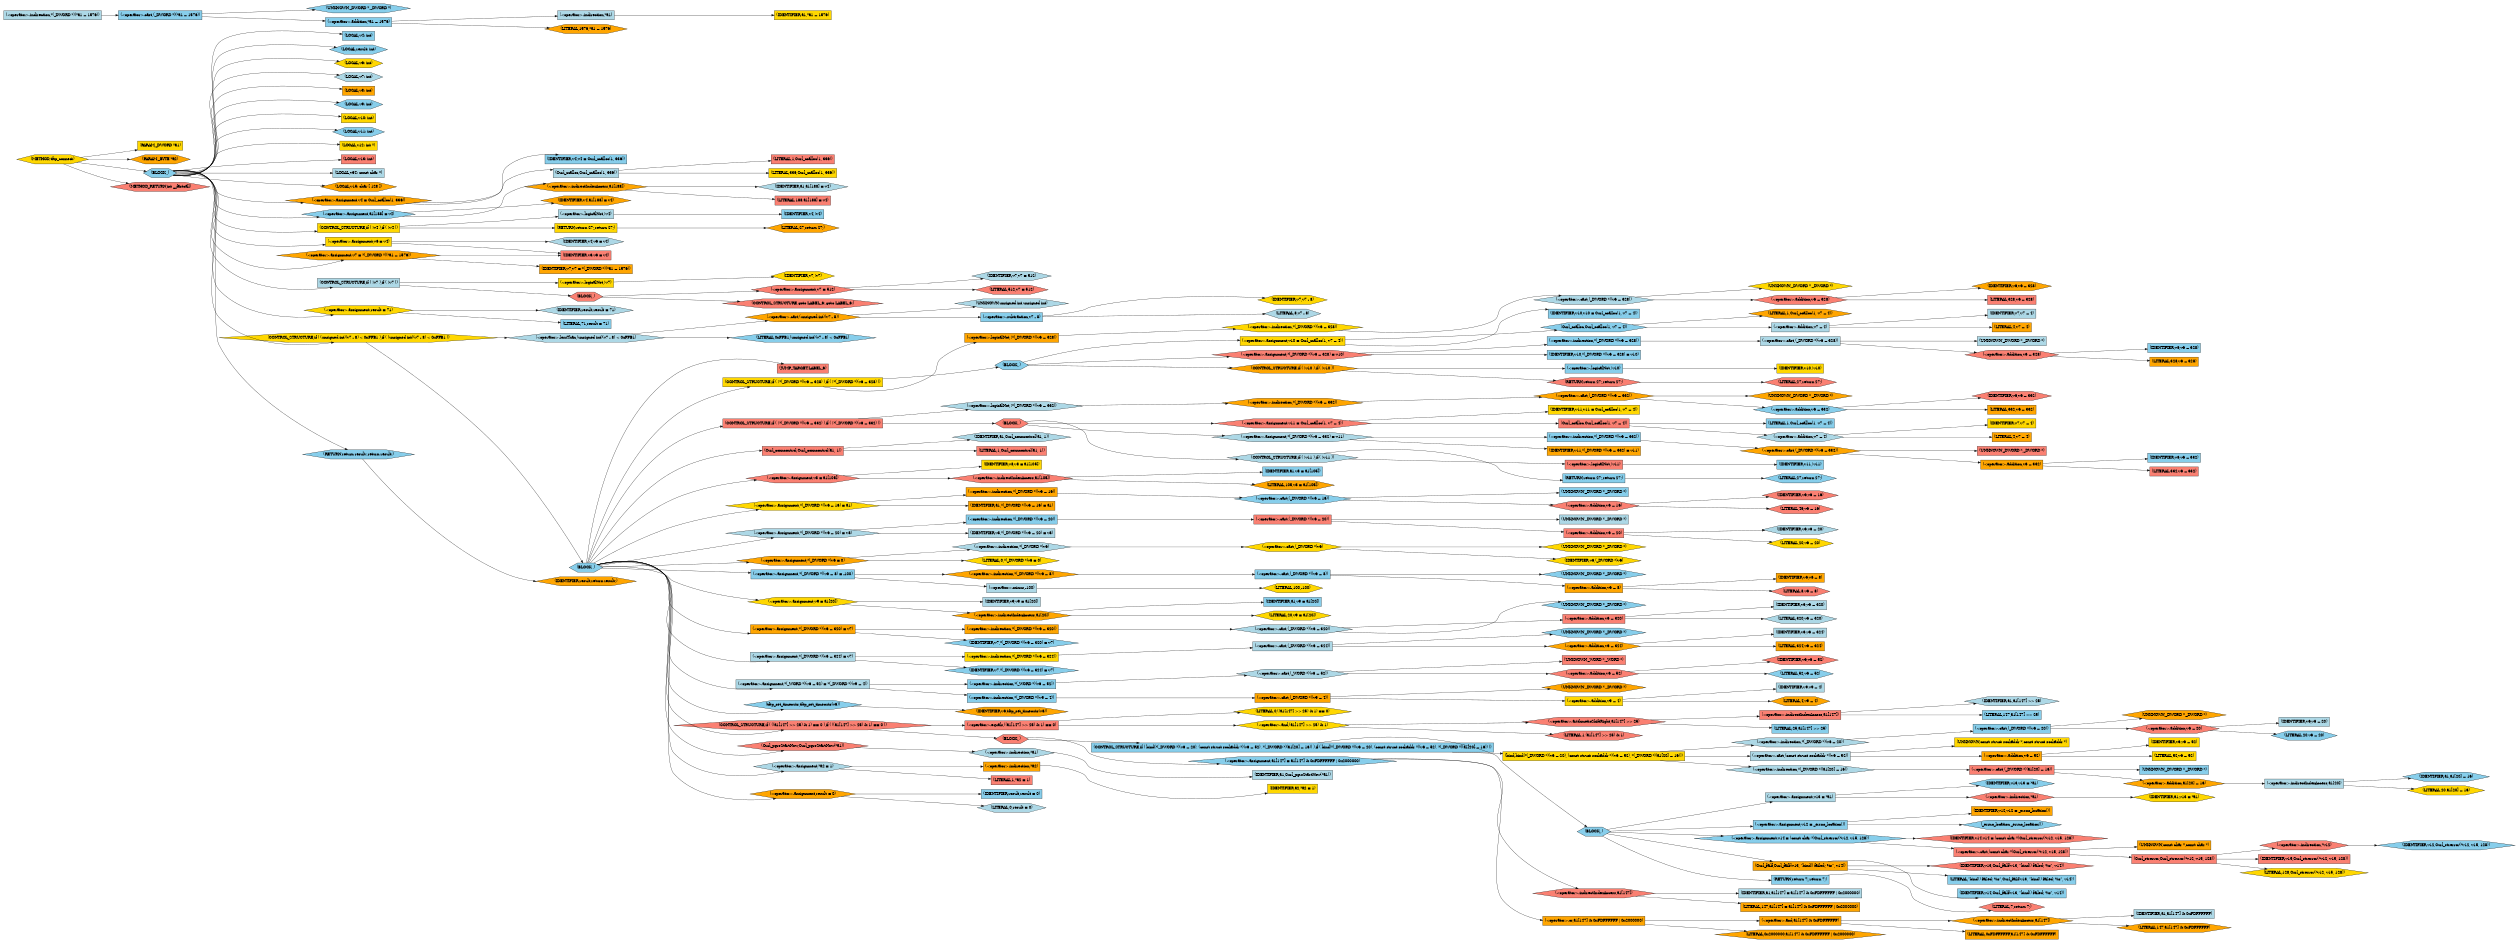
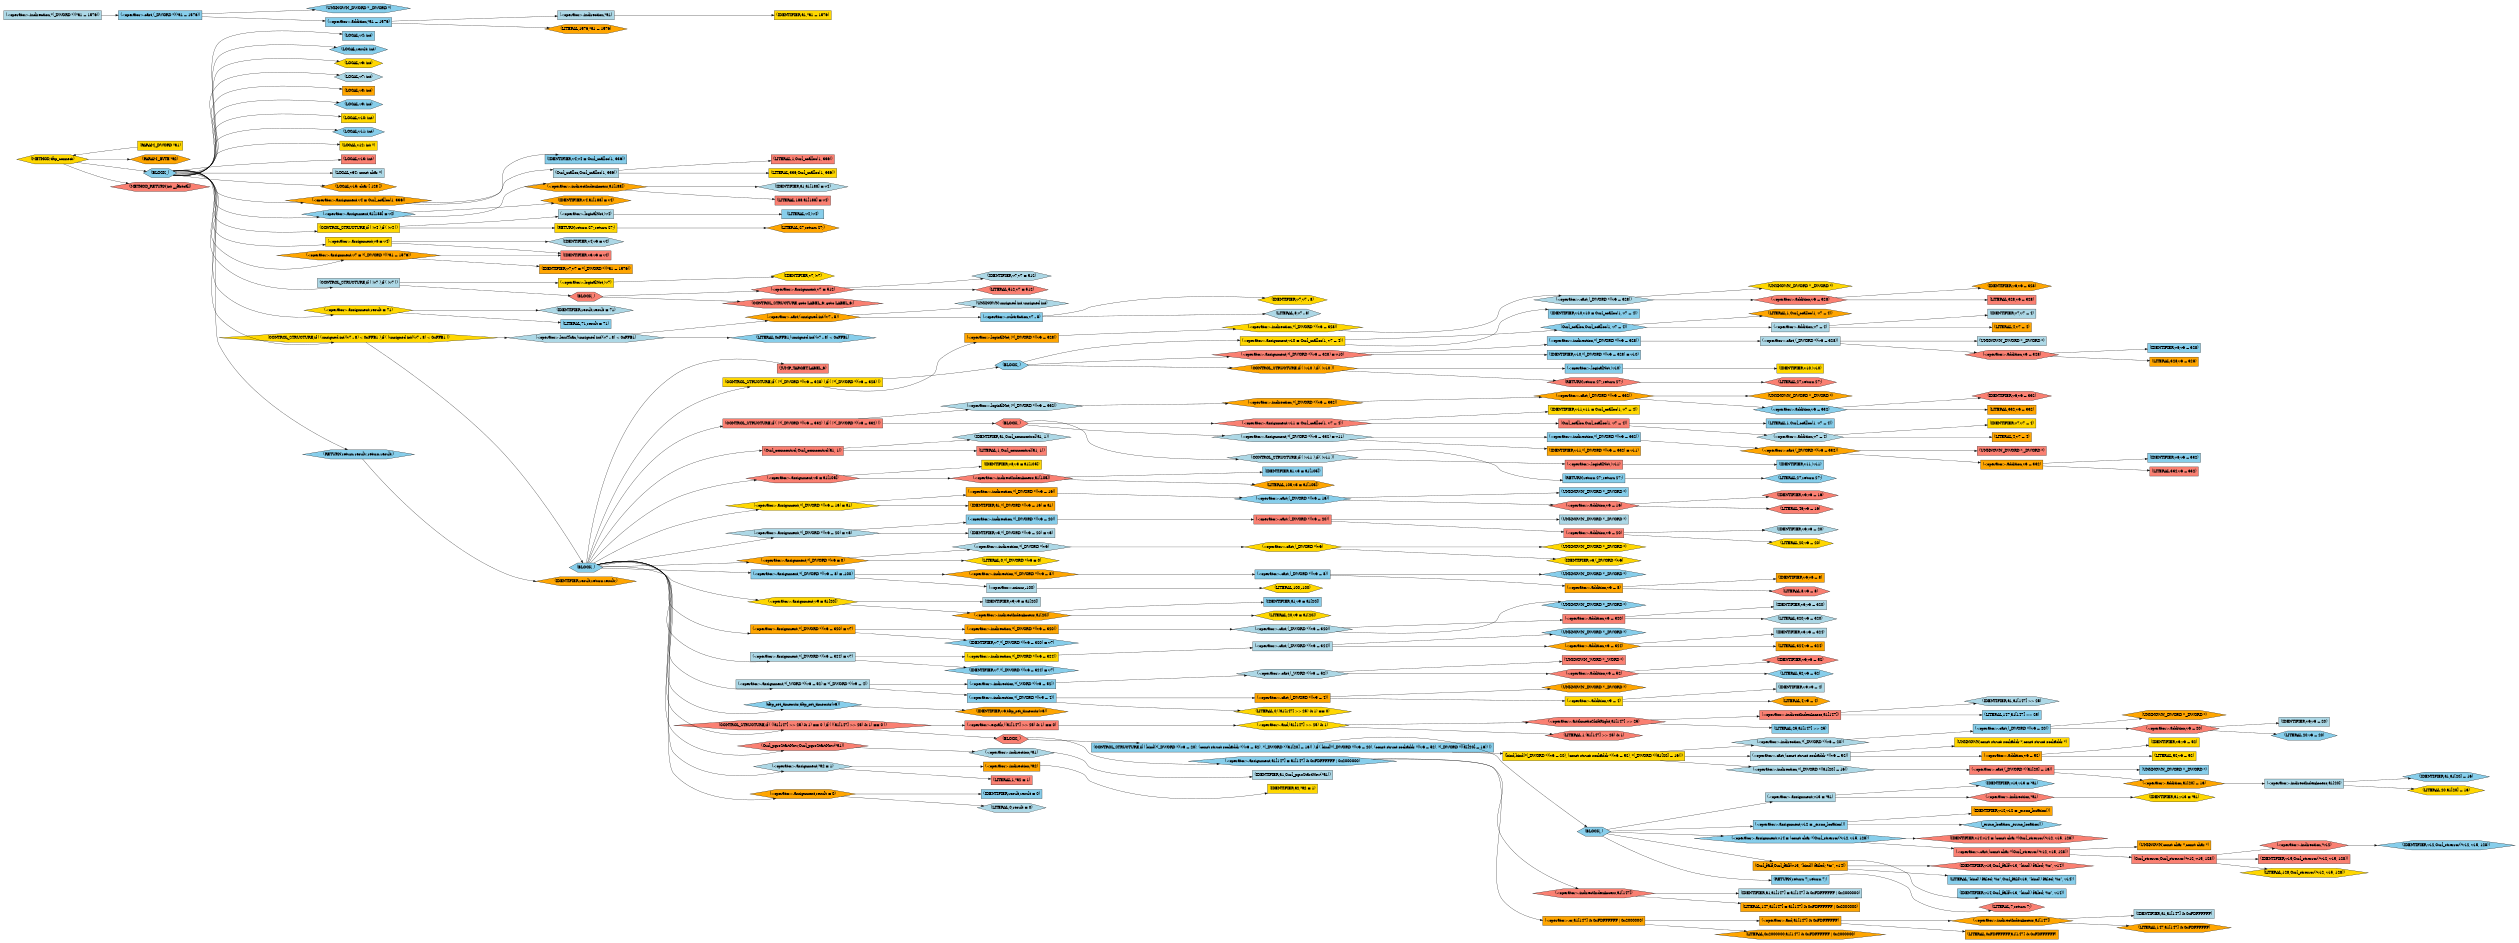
(108, 154) -> (106, 151)
(803, 214) -> (803, 214)
(1148, 716) -> (1147, 708)
